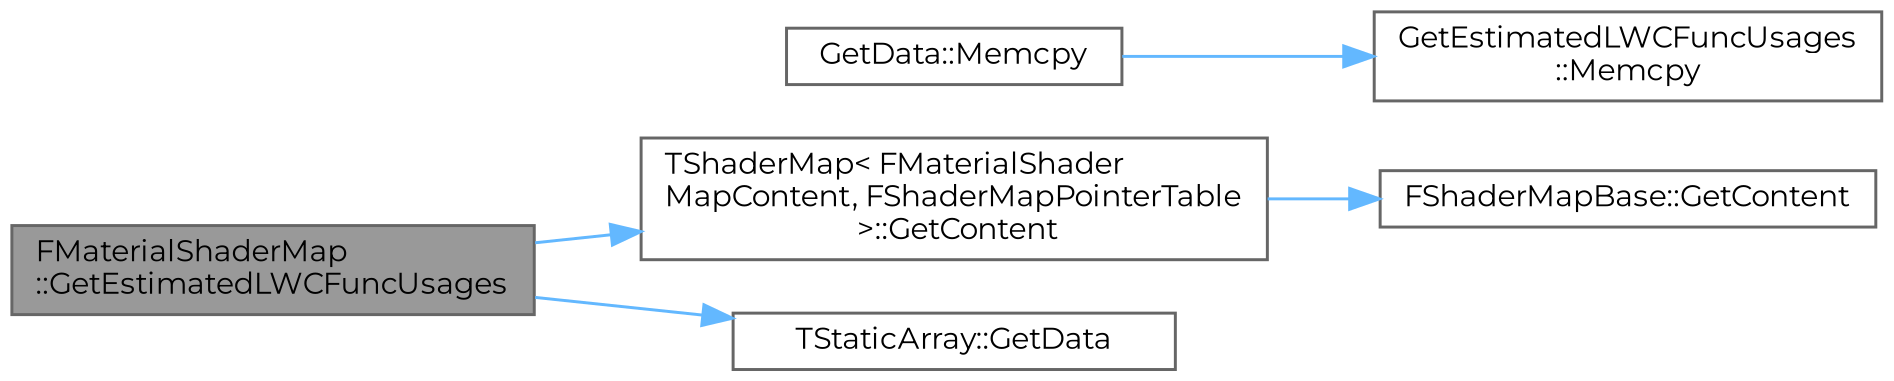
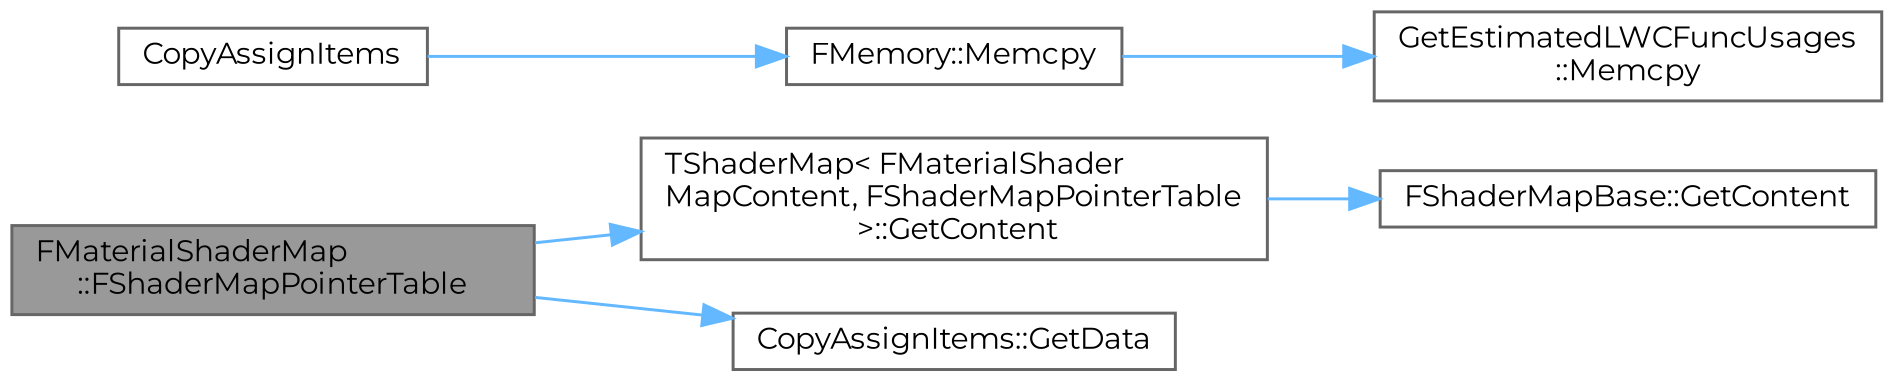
none -> (273, 56)
(954, 56) -> (954, 56)
(273, 270) -> (273, 270)
(954, 341) -> (954, 341)
